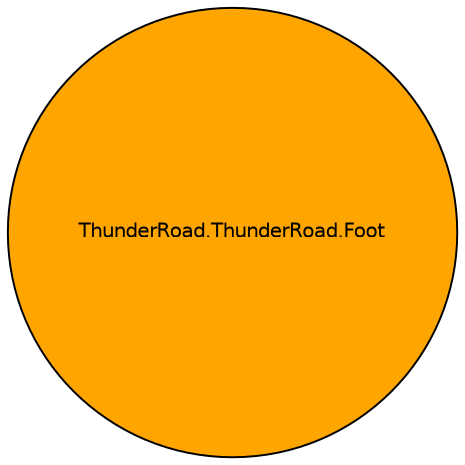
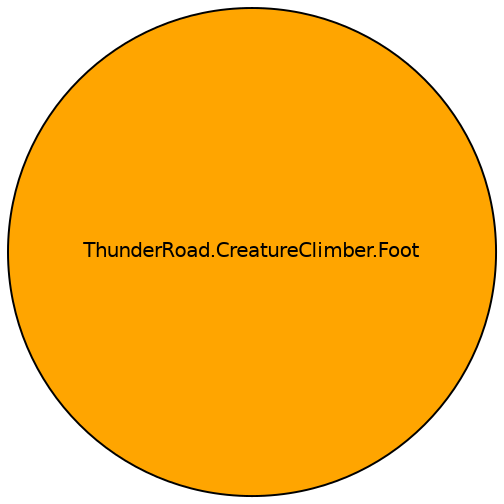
(233, 233) -> (252, 252)
